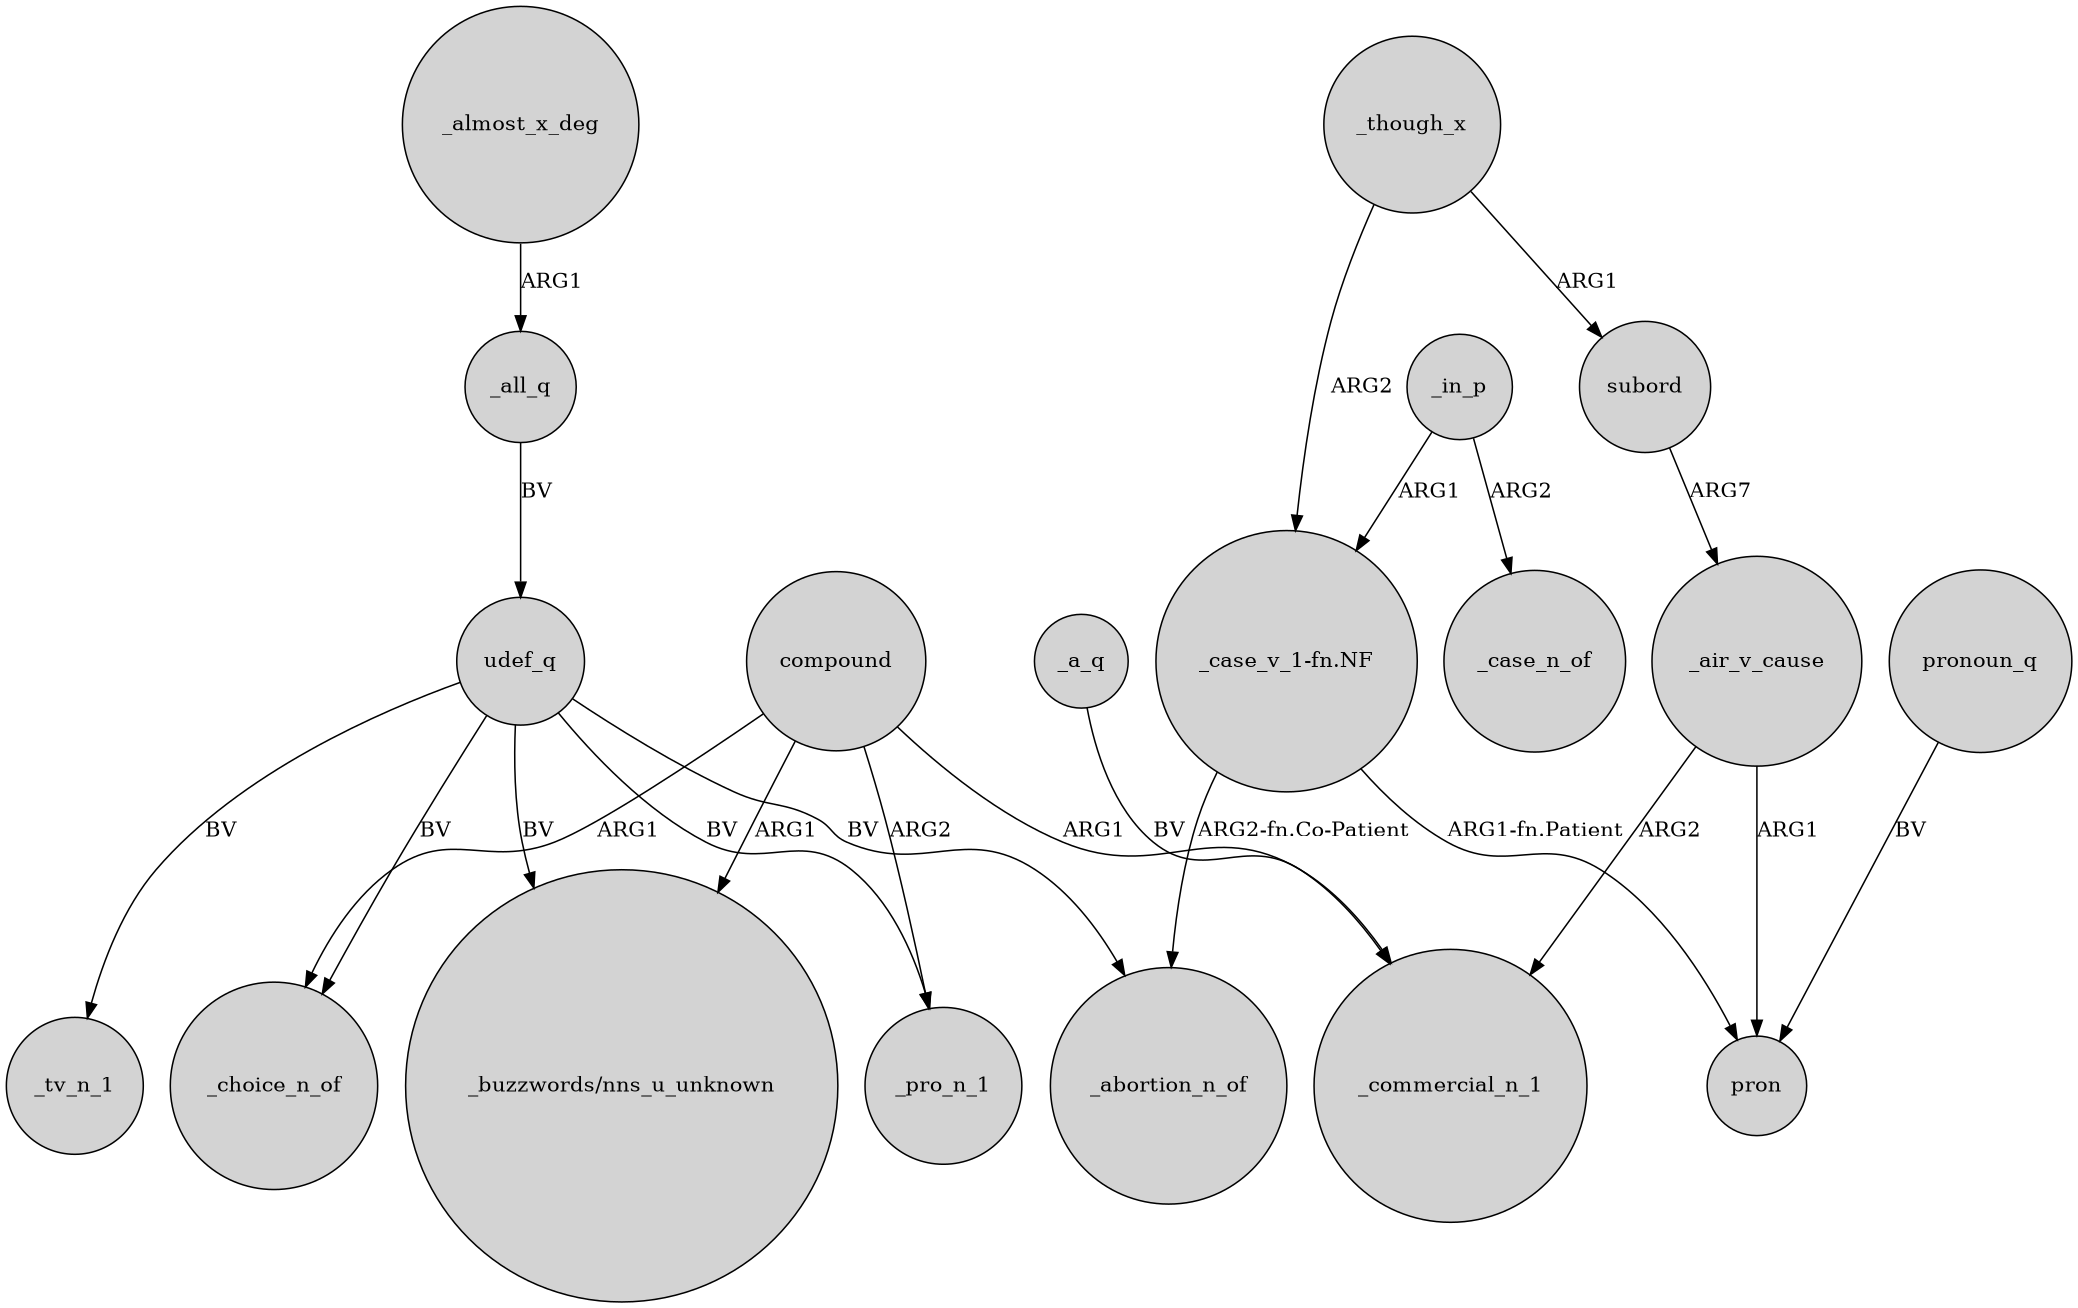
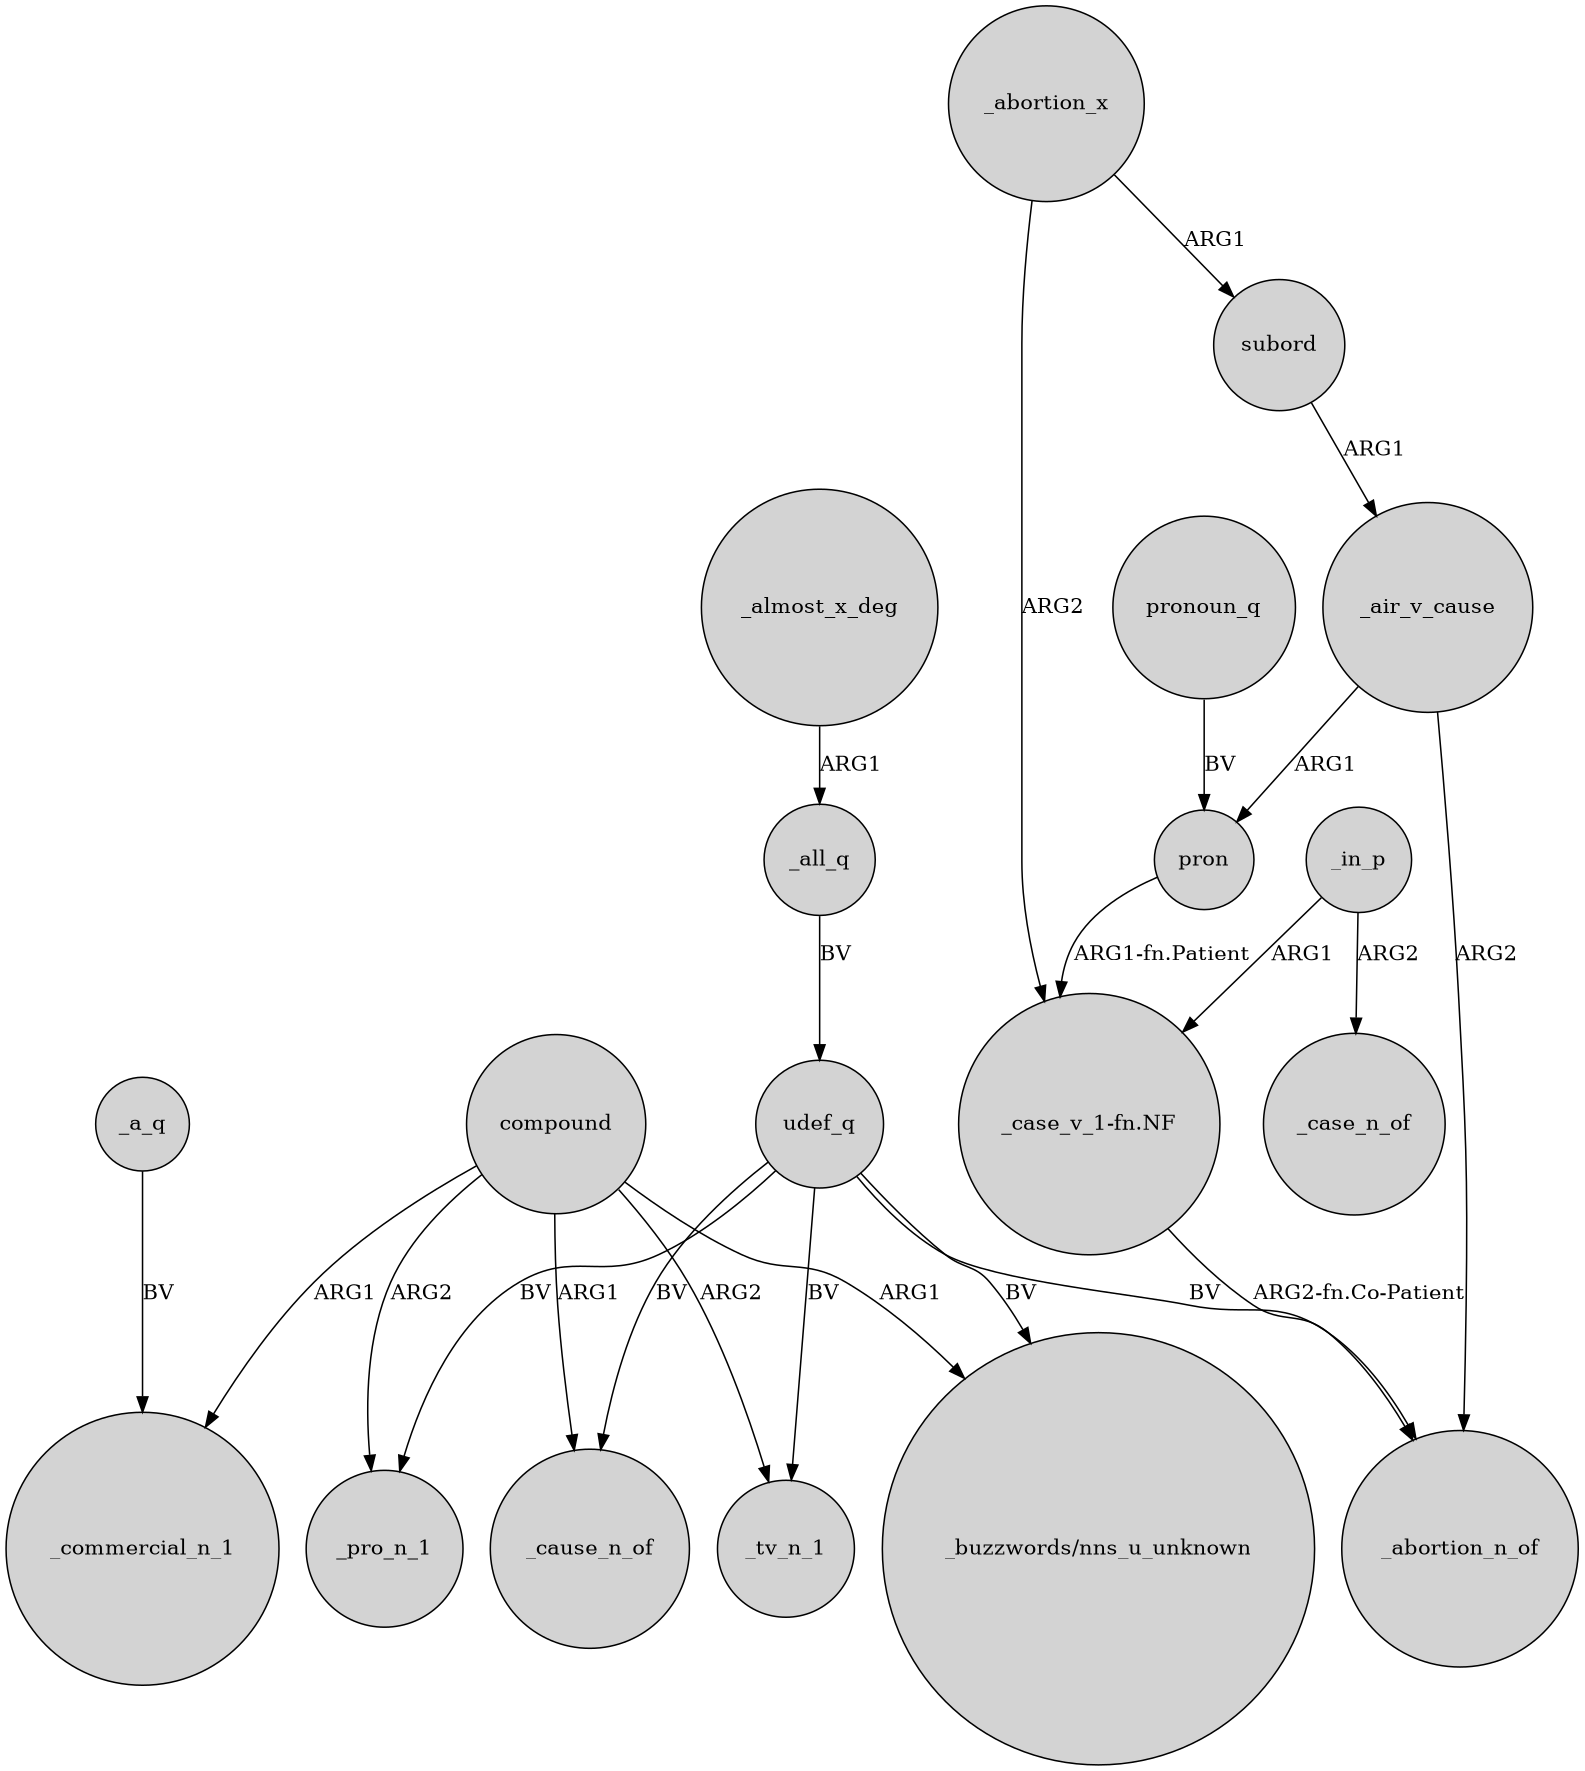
(1412, 125) -> (1046, 104)
(1721, 492) -> (1375, 450)
(1618, 854) -> (1462, 1063)
(1569, 857) -> (1095, 917)
(274, 1086) -> (590, 1549)
none -> (708, 1320)
